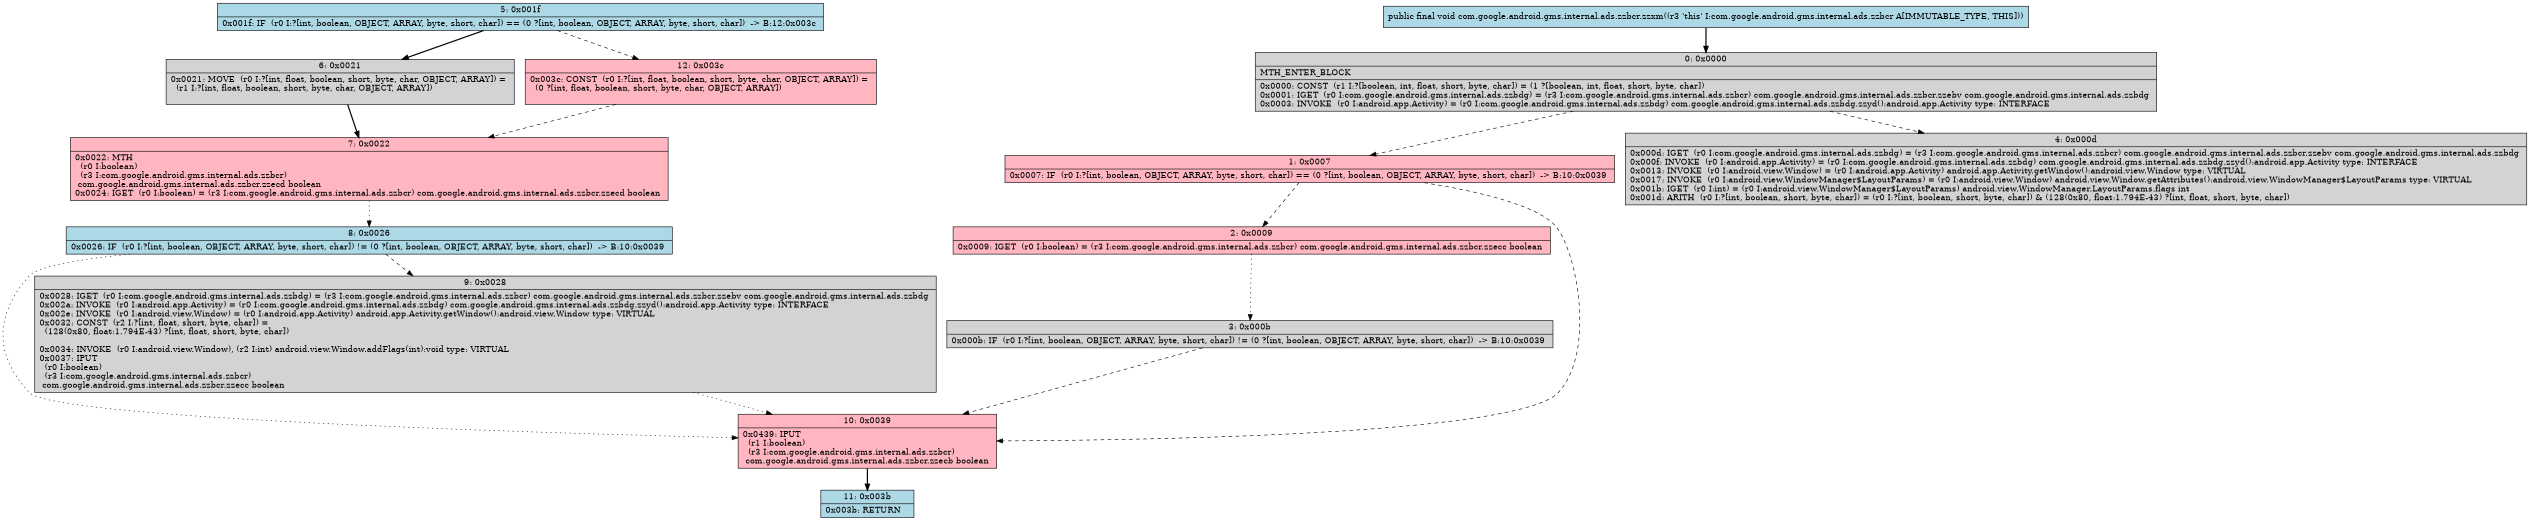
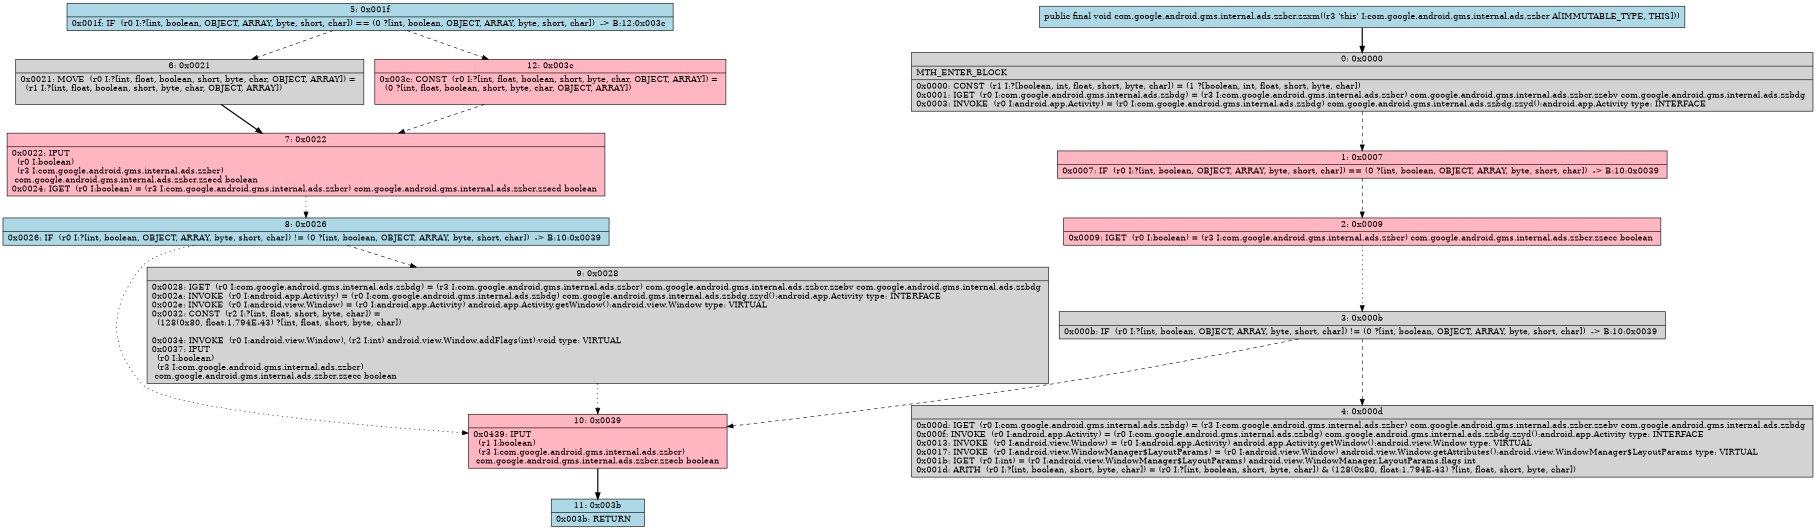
(446, 44) -> (295, 44)
(1874, 122) -> (1362, 369)
(107, 158) -> (44, 153)
(1440, 422) -> none
